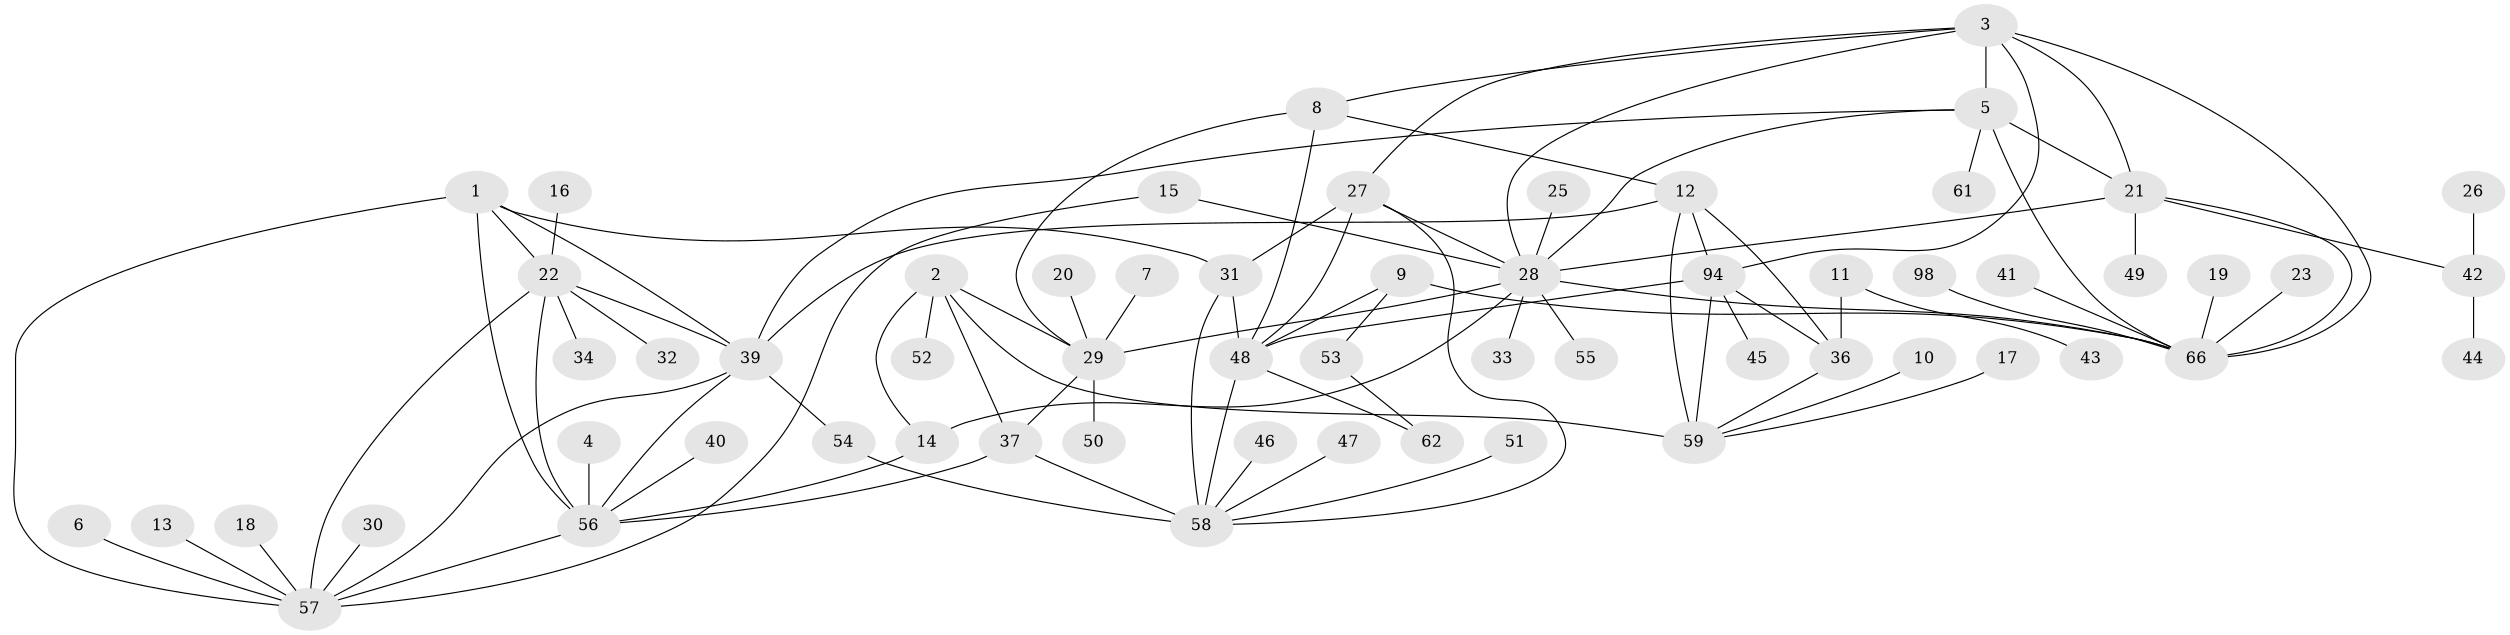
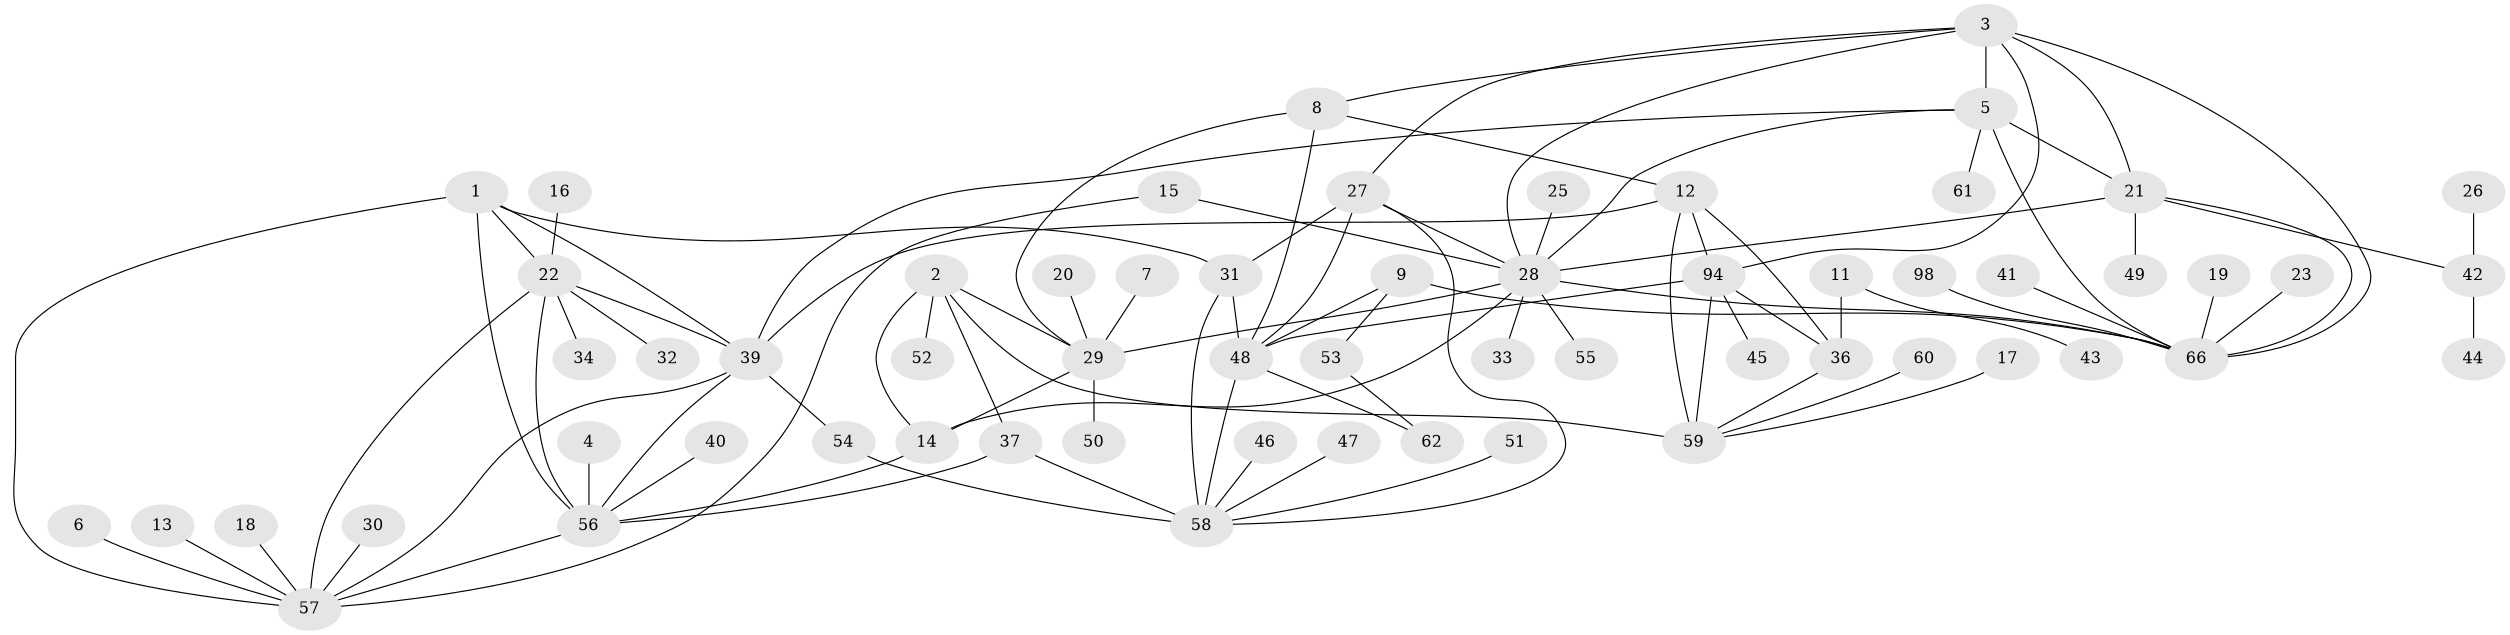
(1925, 359) -> (1925, 359)
(1055, 398) -> (1011, 401)
